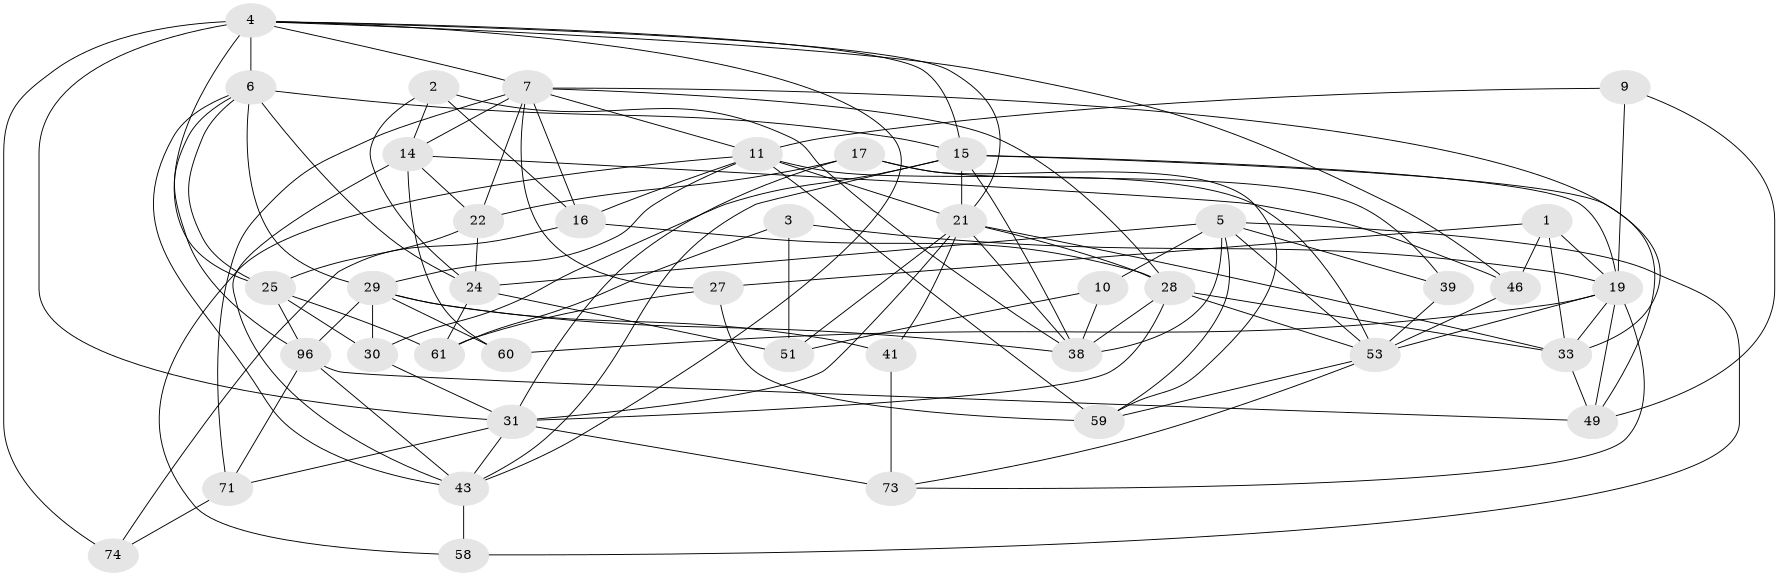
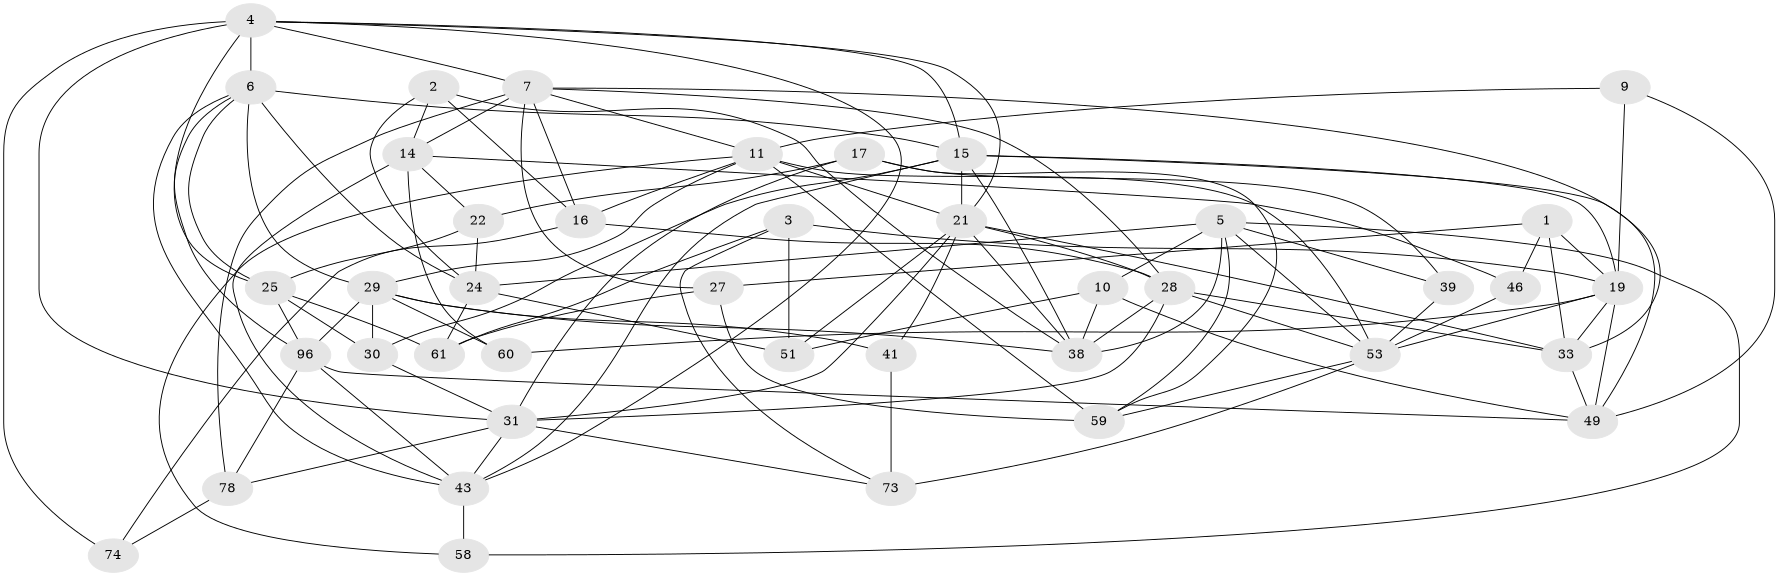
(973, 69) -> none
(507, 144) -> none
none -> (1353, 374)
(1345, 481) -> (716, 364)
(228, 489) -> (228, 489)
